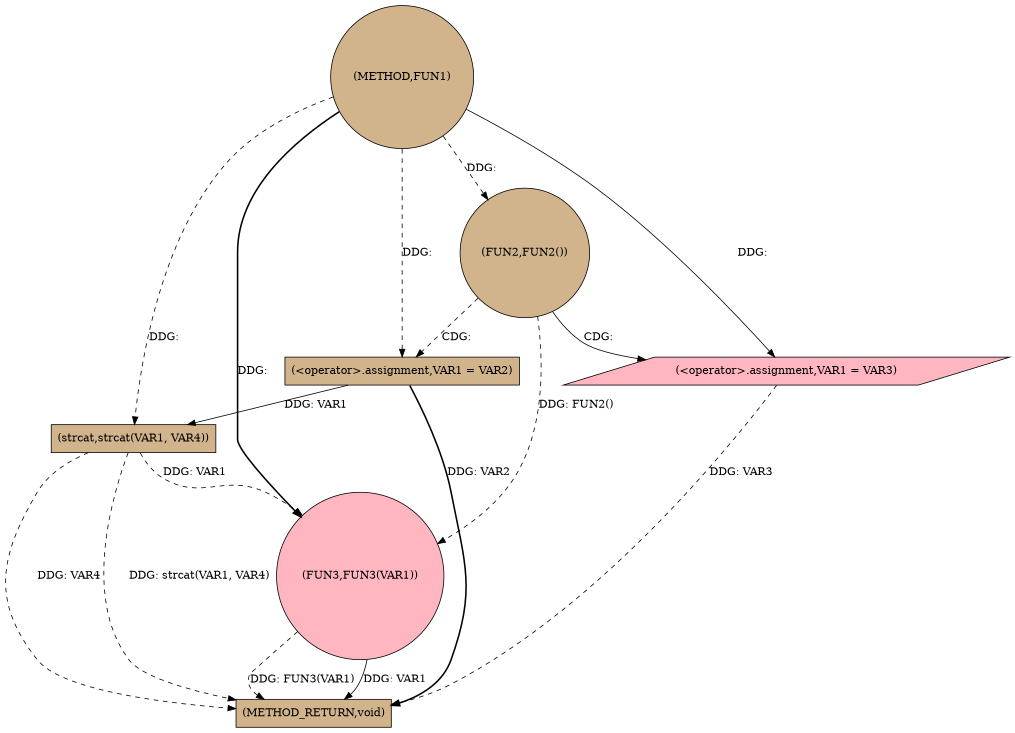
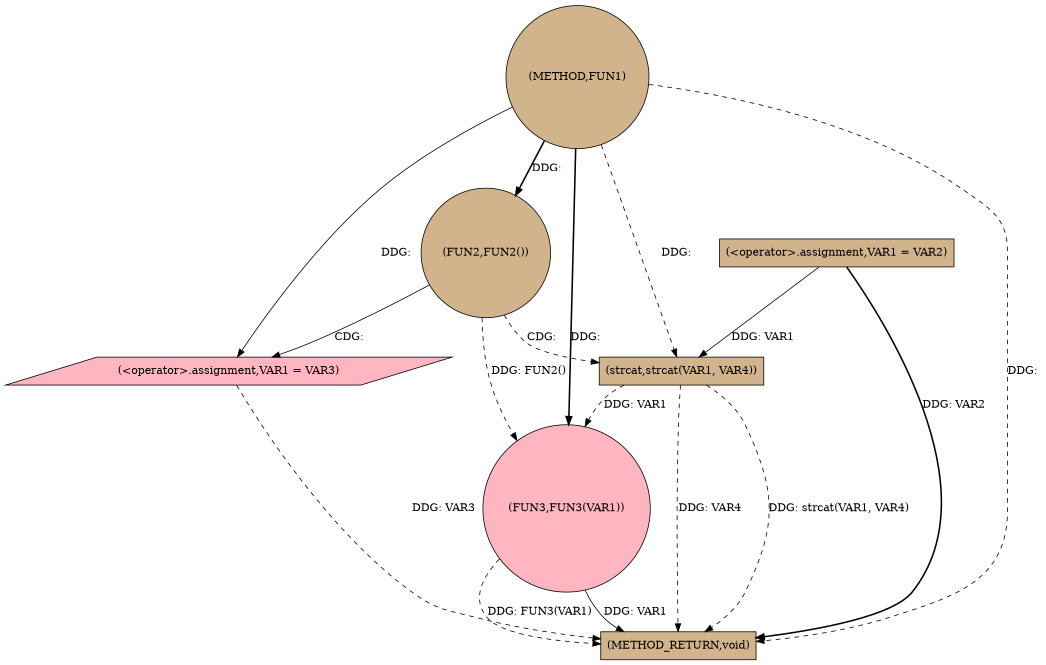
(463, 165) -> (532, 165)
(402, 249) -> (1008, 324)
(450, 325) -> (541, 350)
